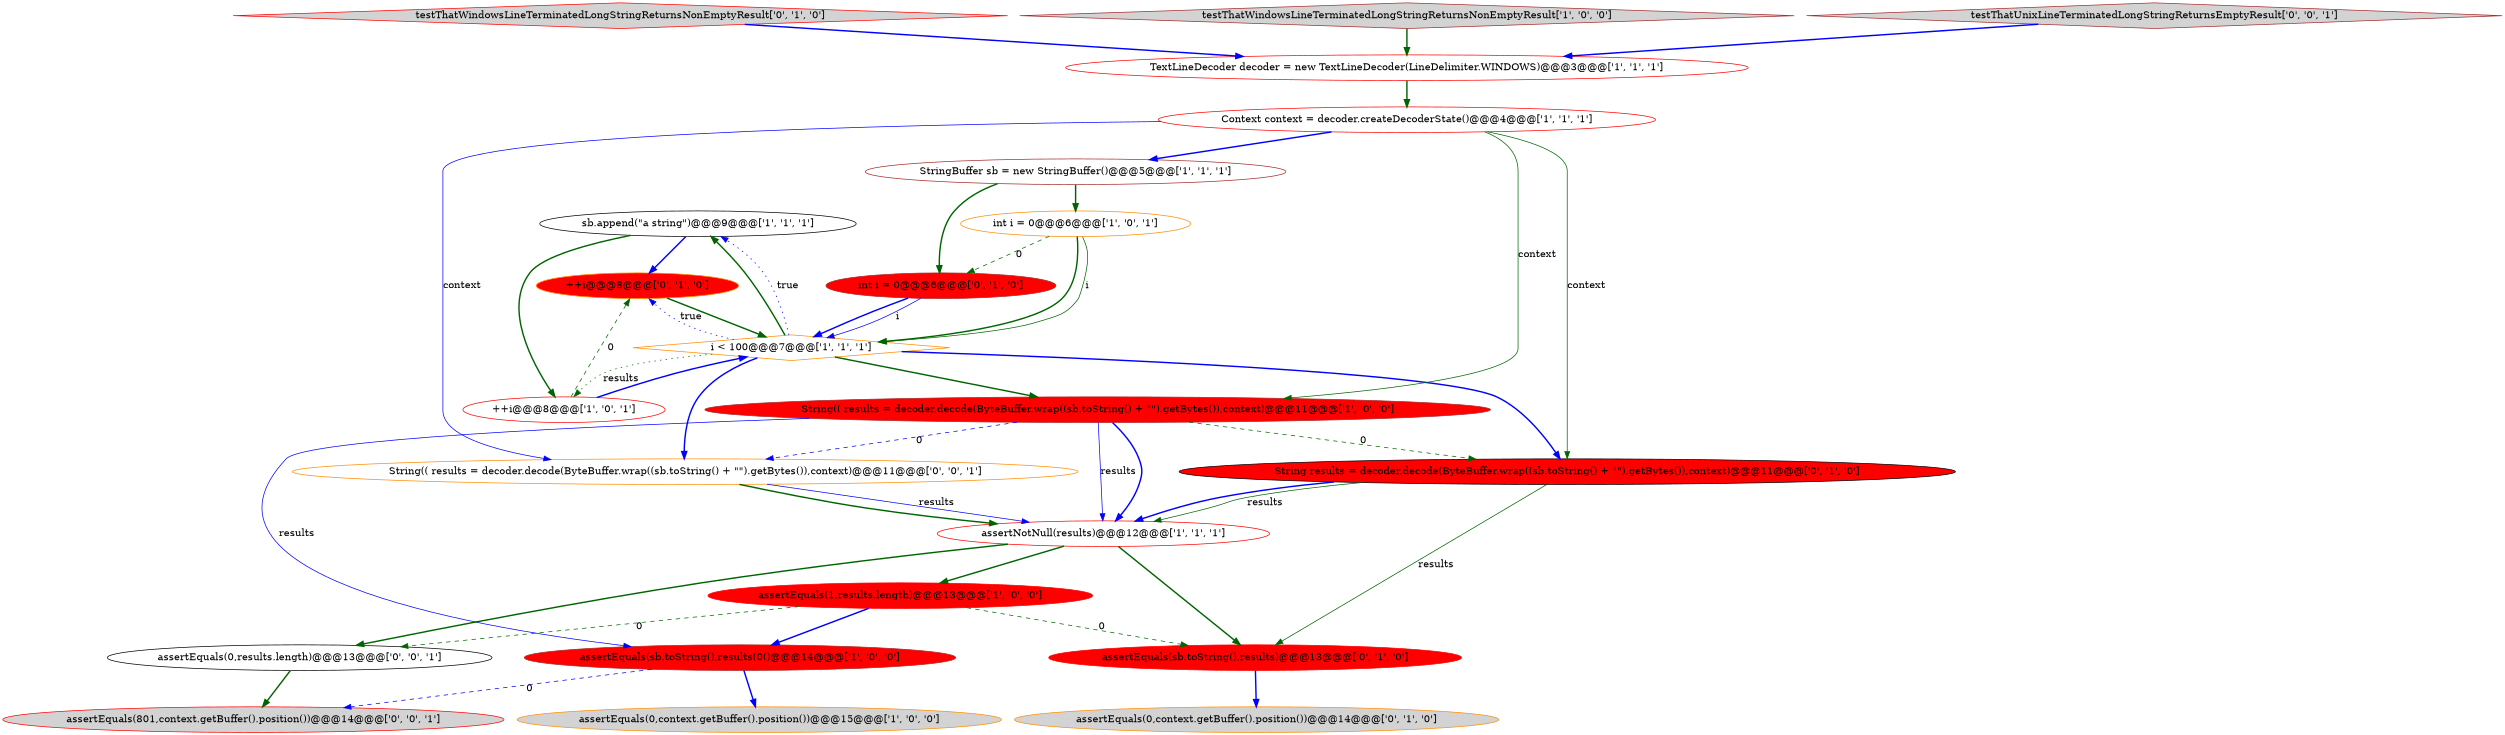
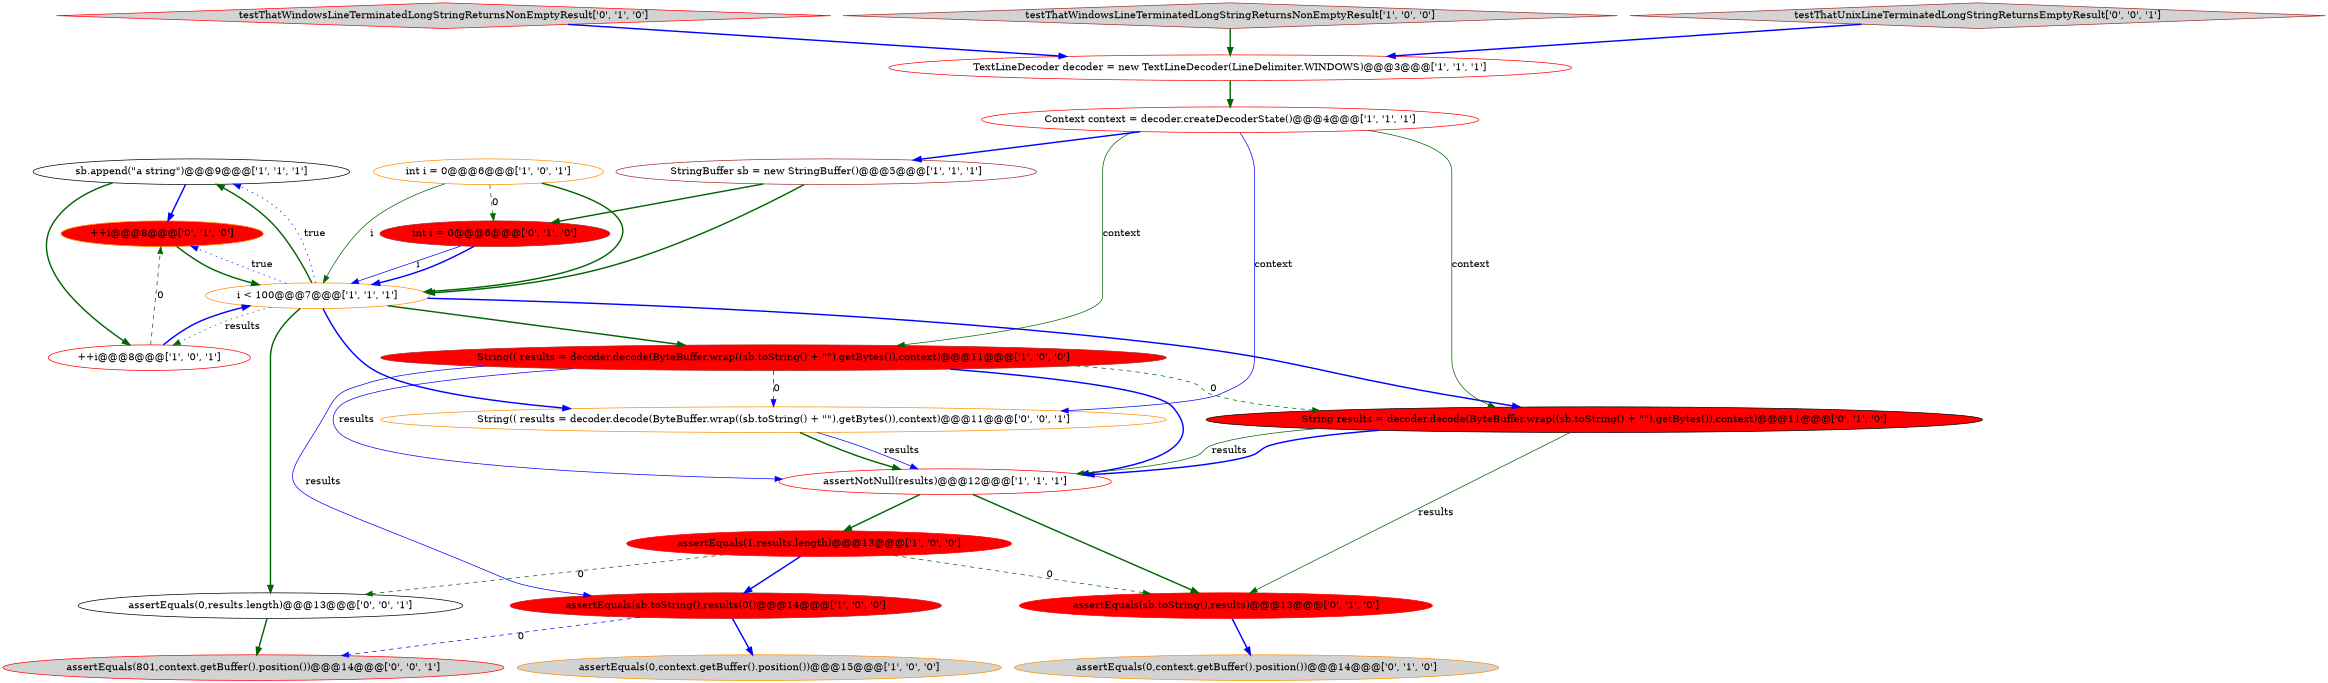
(1076, 194) -> (626, 262)
(791, 348) -> (318, 296)
(684, 586) -> (270, 442)
